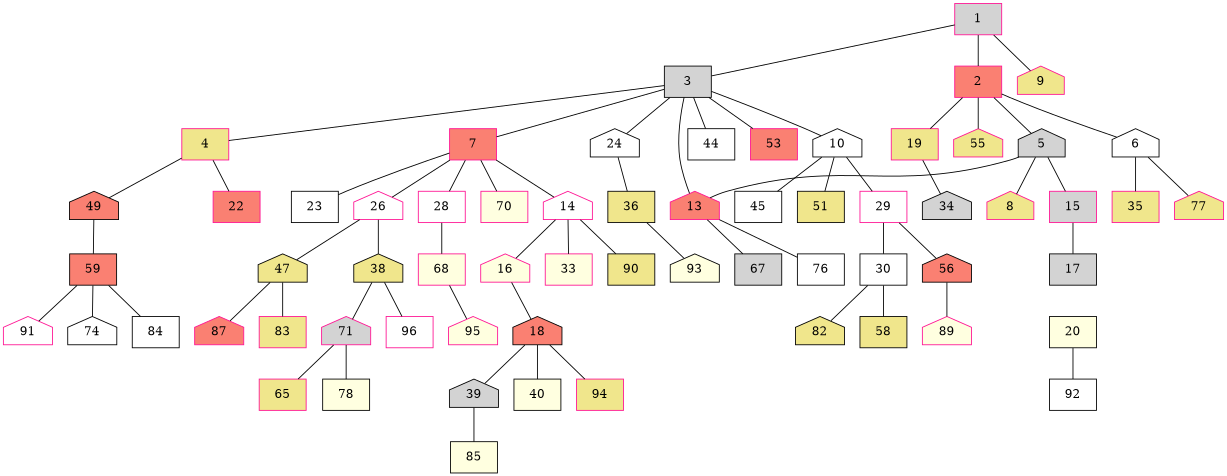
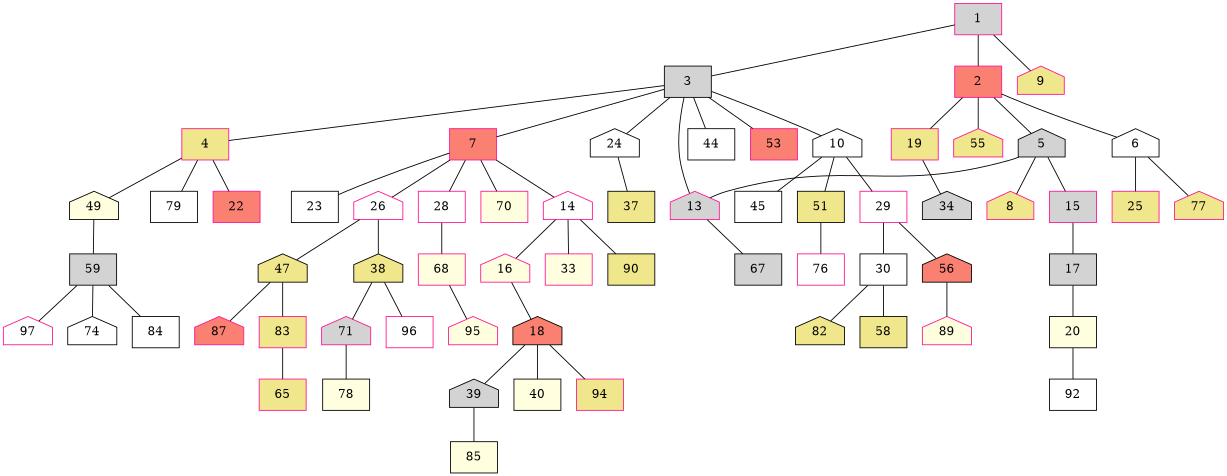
(94, 207) -> (94, 207)
none -> (174, 207)
(631, 207) -> (631, 207)
(695, 207) -> (695, 207)
(1136, 207) -> (1136, 207)
(758, 238) -> (821, 238)
(93, 270) -> (93, 270)
(695, 270) -> none
(821, 270) -> (821, 270)
none -> (1073, 301)
(28, 332) -> (28, 332)
(316, 362) -> (283, 364)
